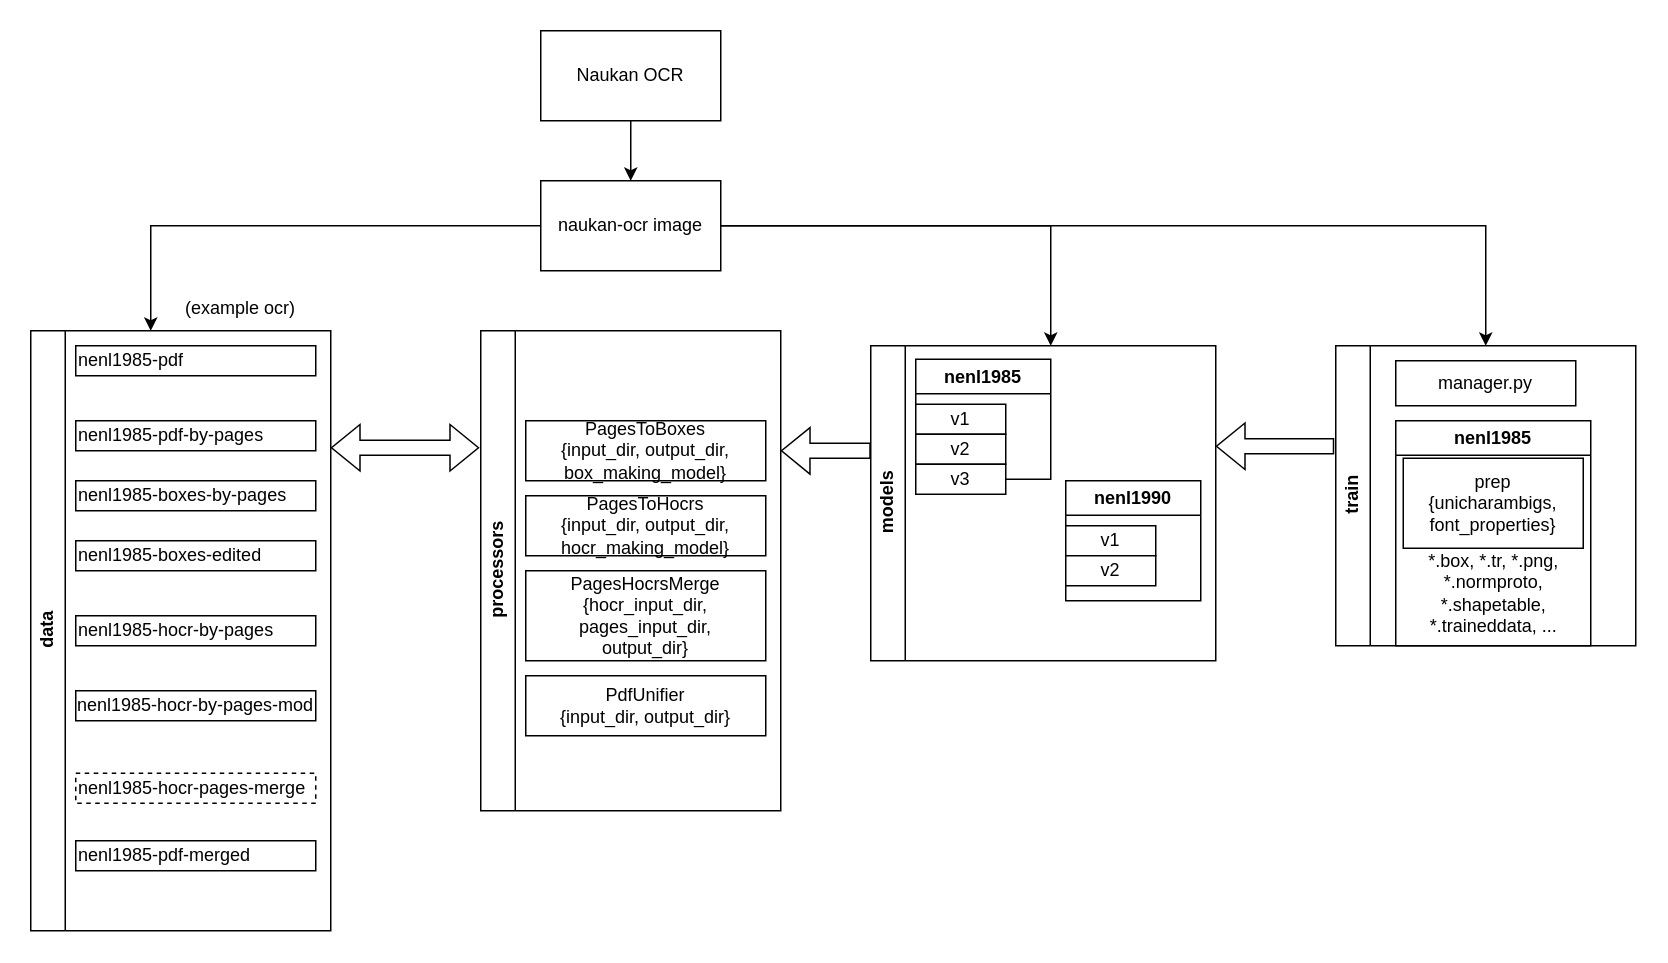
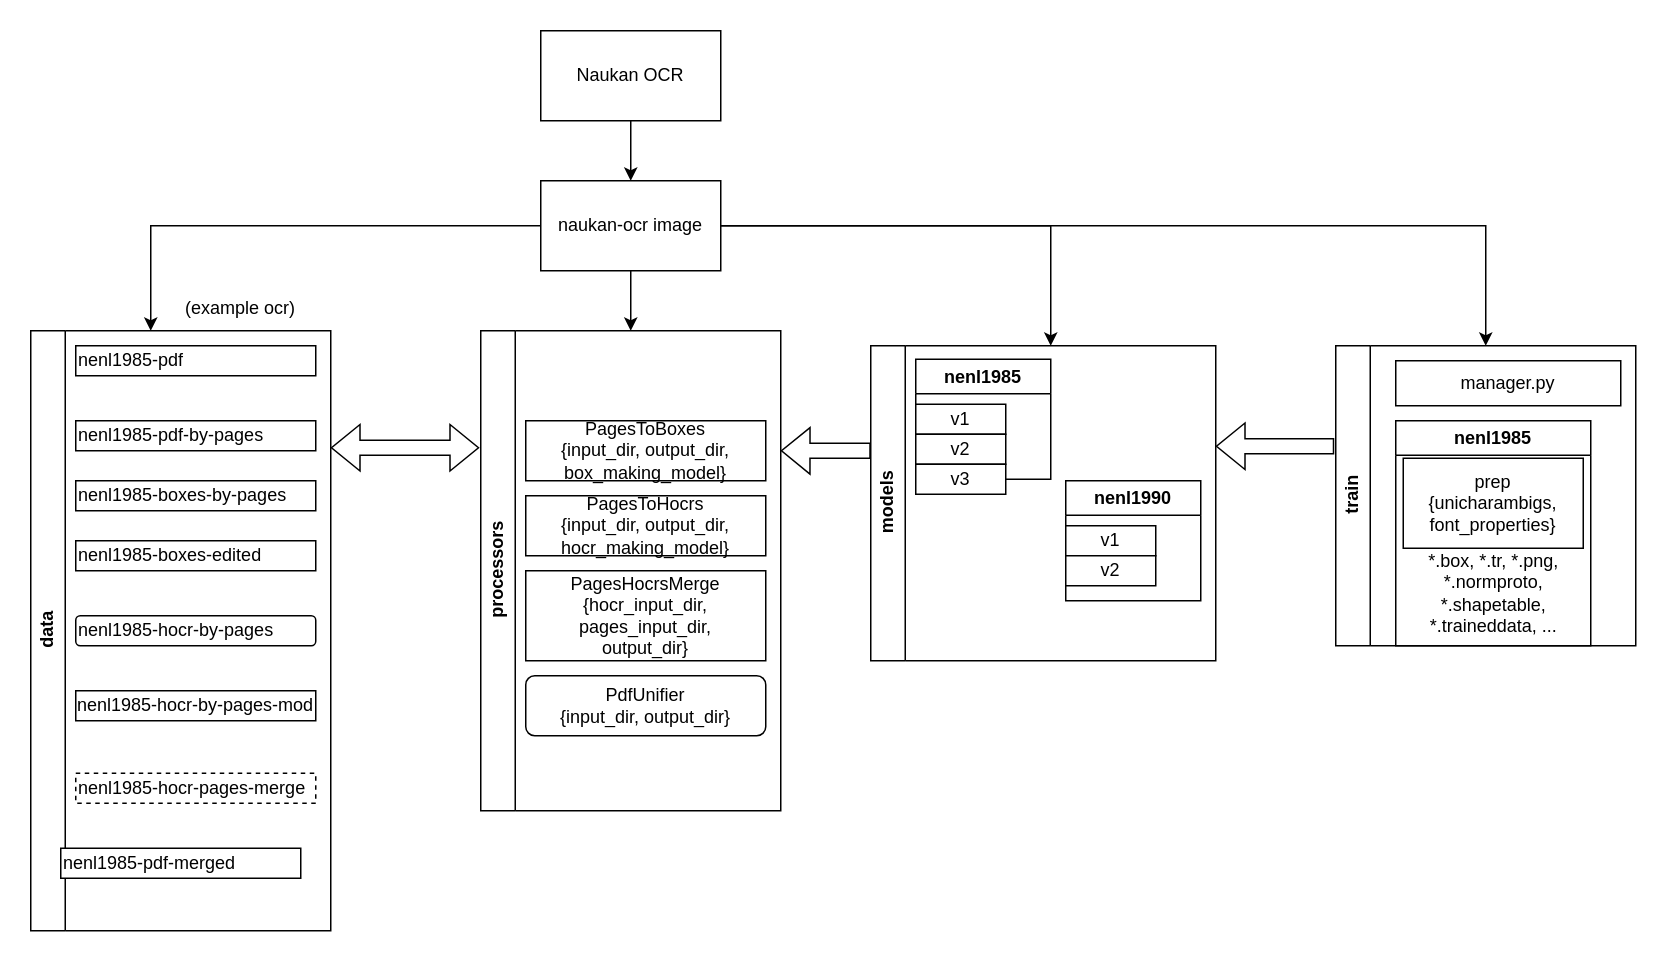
none -> (631, 296)
(1486, 383) -> (1508, 383)
(196, 631) -> (196, 631)
(646, 706) -> (646, 706)
(196, 856) -> (181, 863)
